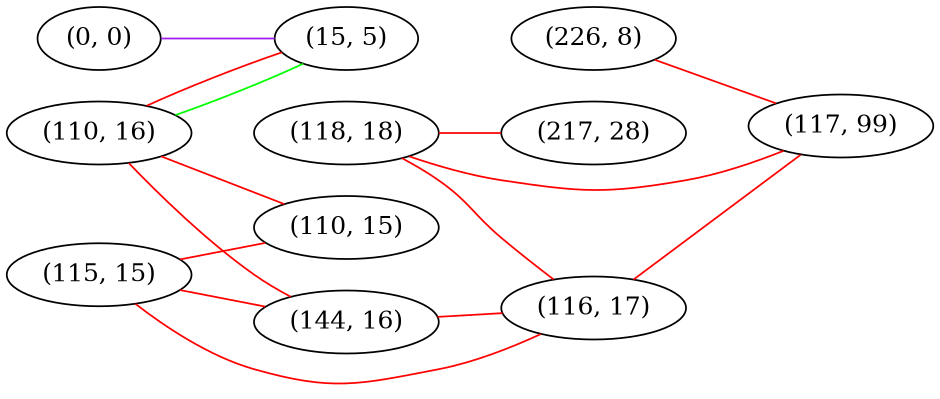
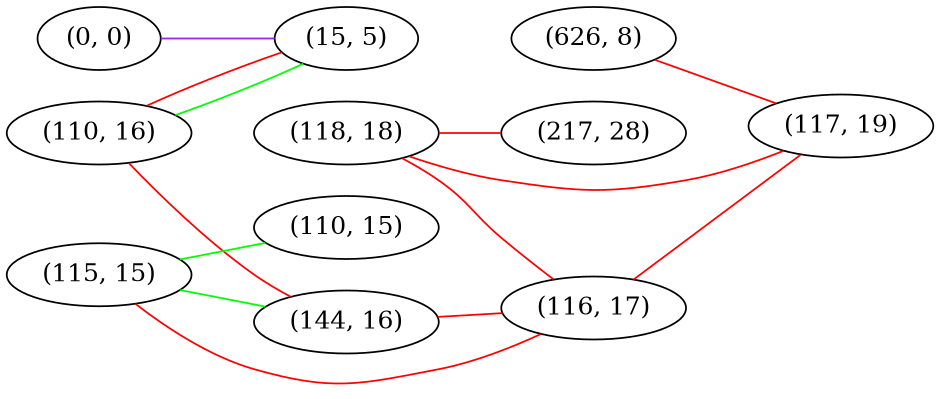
(594, 38) -> (594, 38)
(841, 126) -> (841, 126)
(223, 180) -> none
(208, 254) -> (208, 254)
(223, 298) -> (223, 298)
